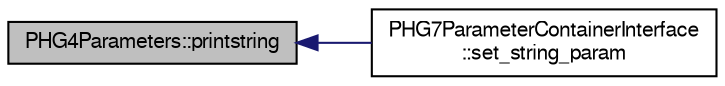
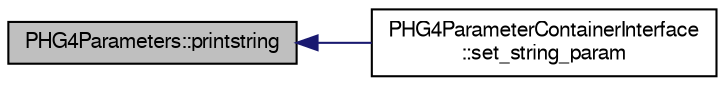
(544, 43) -> (544, 43)
